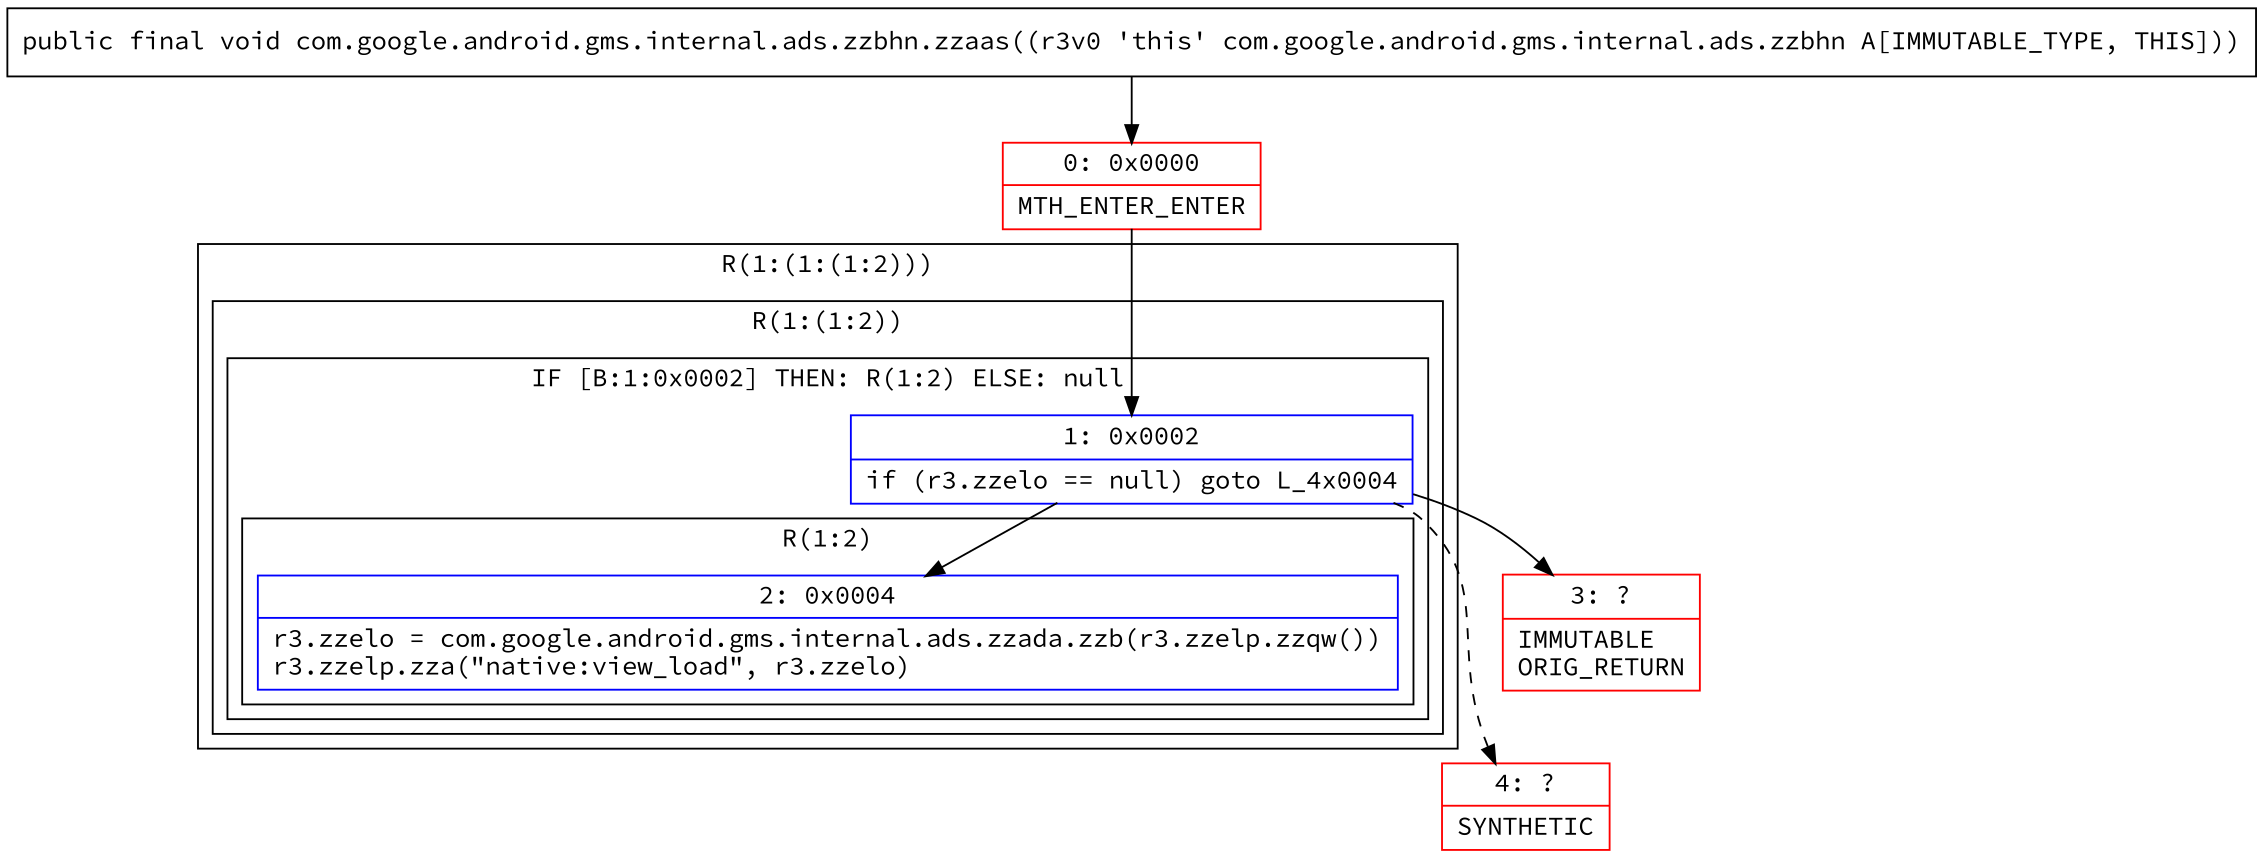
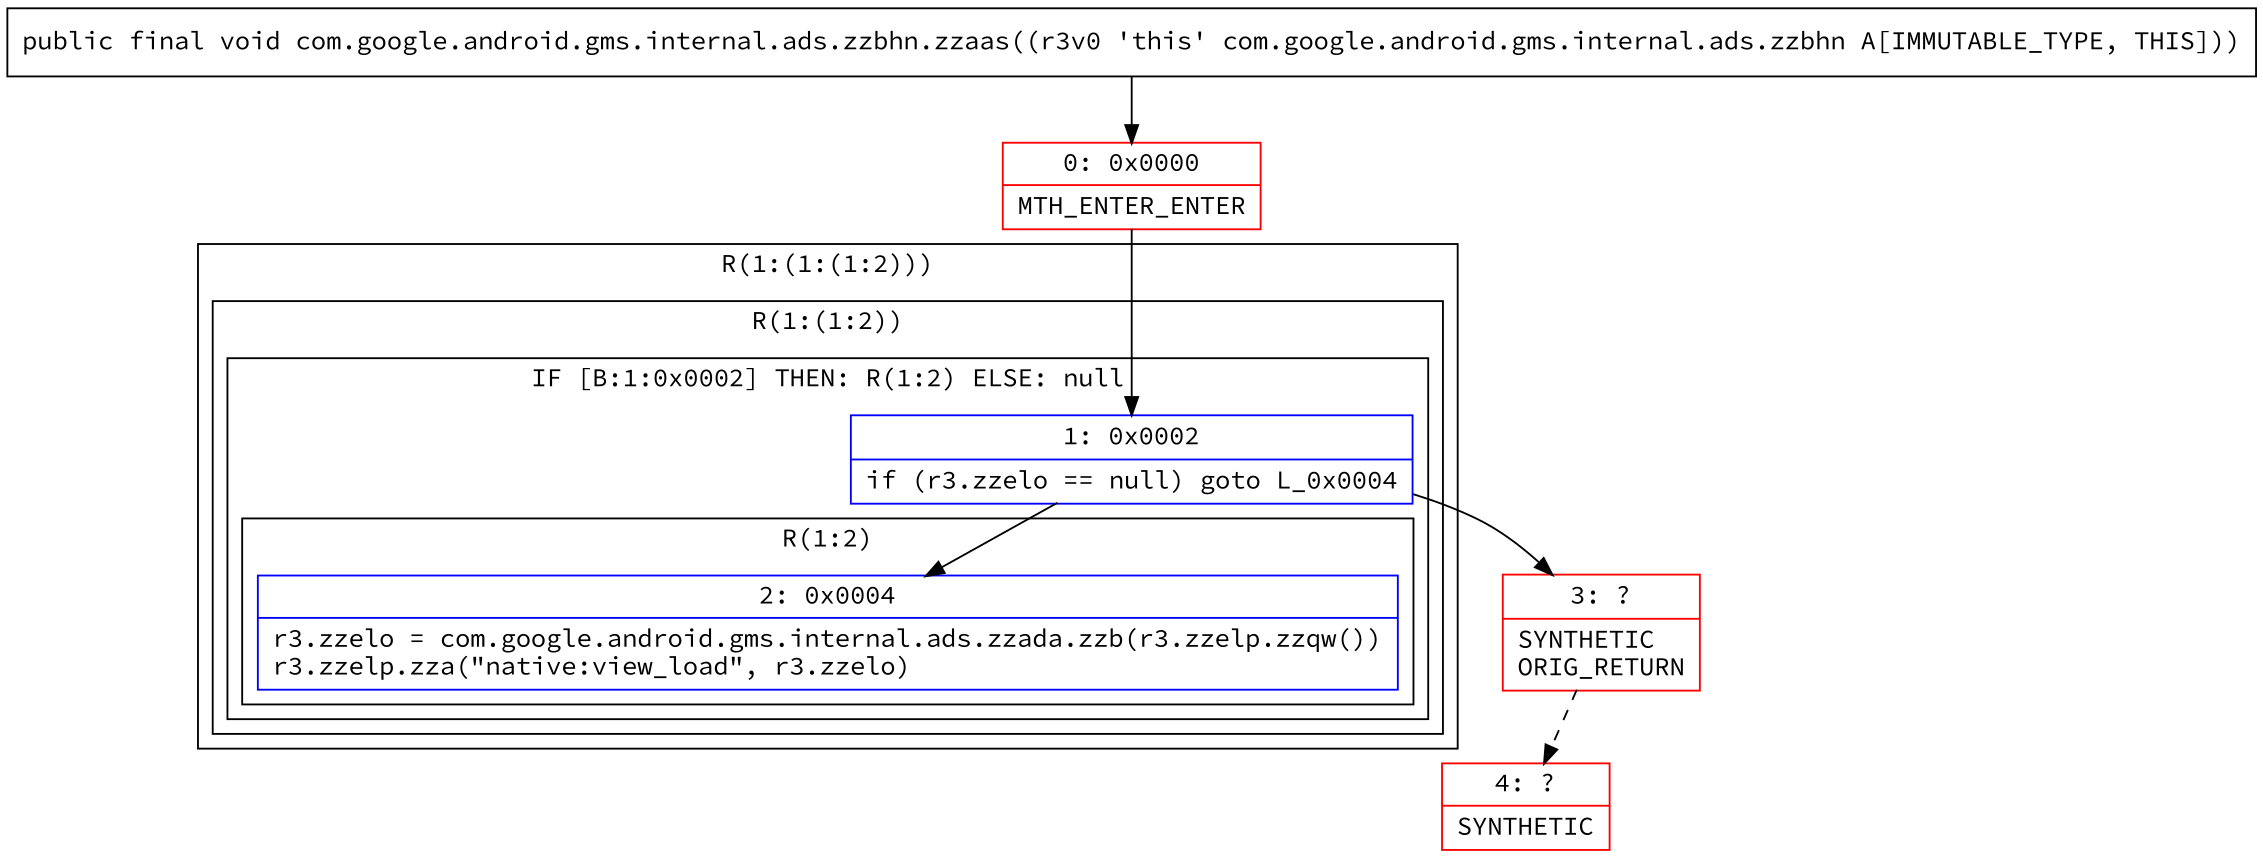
(1132, 481) -> (1132, 481)
(1587, 640) -> (1587, 640)
(1469, 653) -> (1564, 718)
